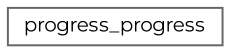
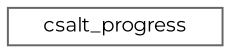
(115, 27) -> (115, 27)
